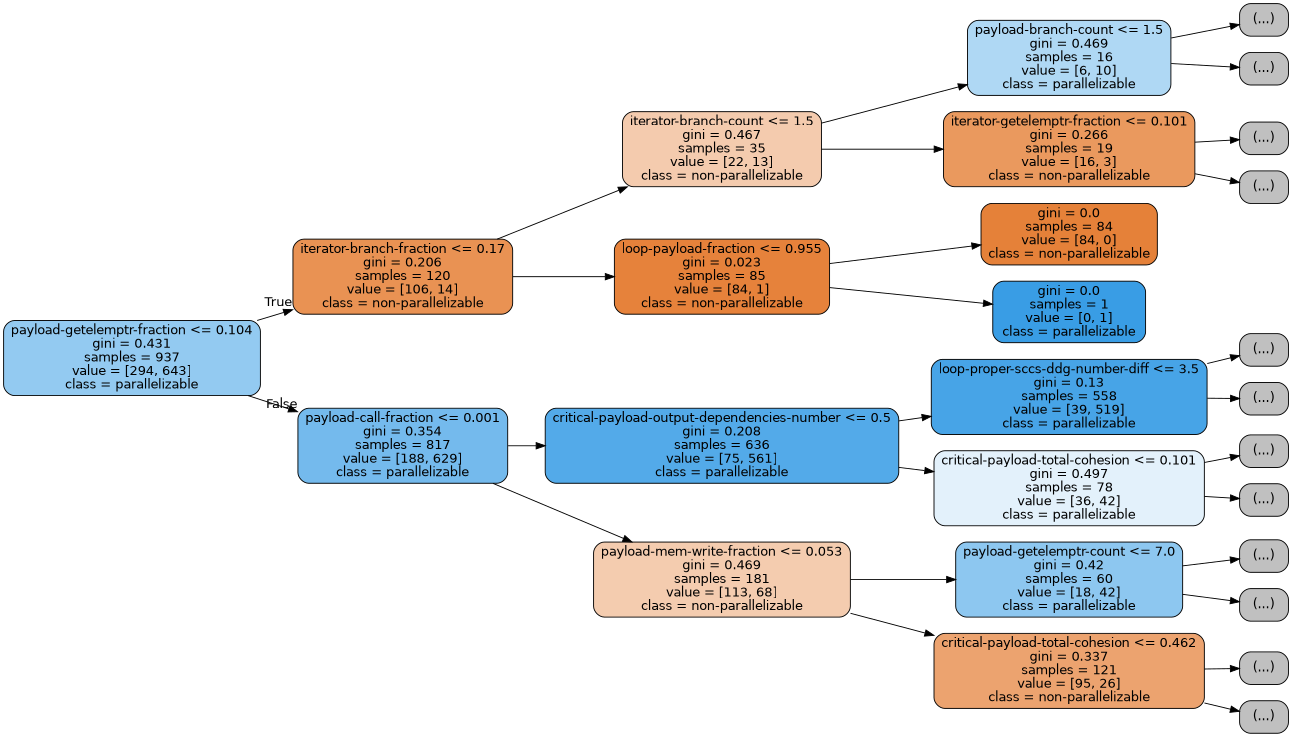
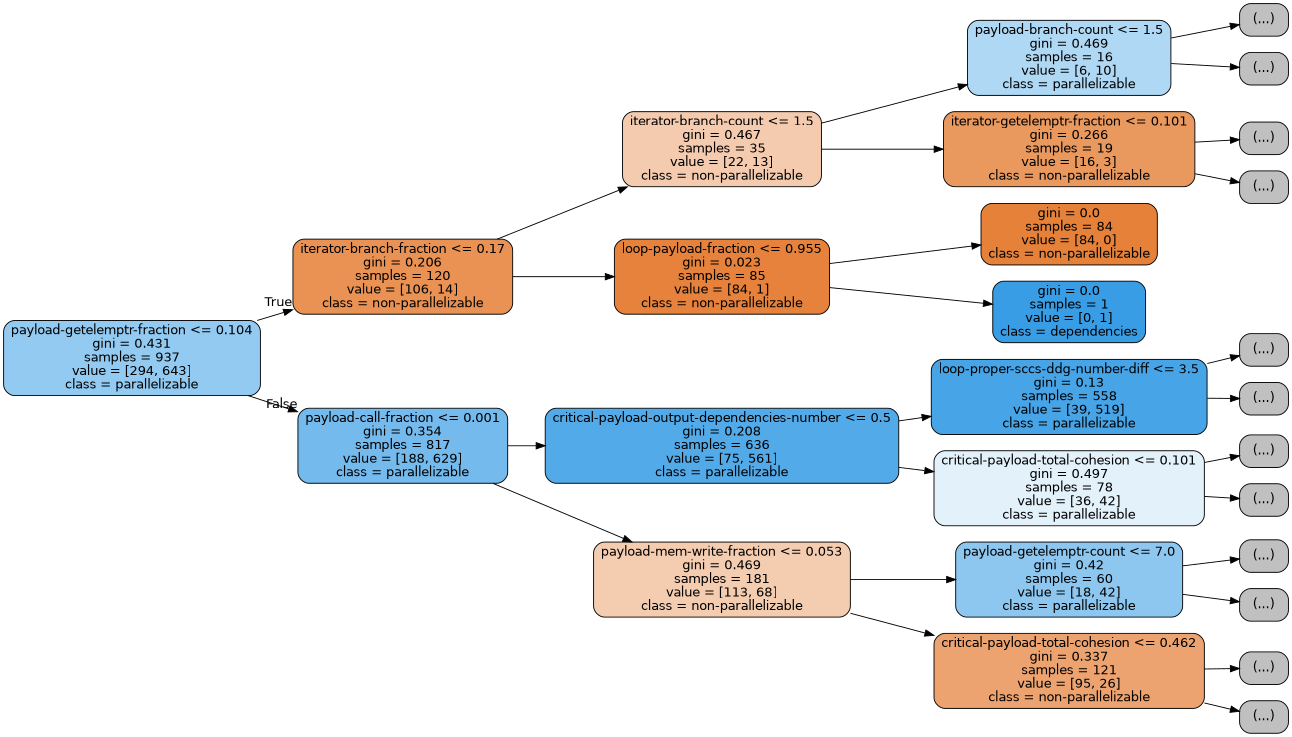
(1069, 312) -> (1069, 312)
